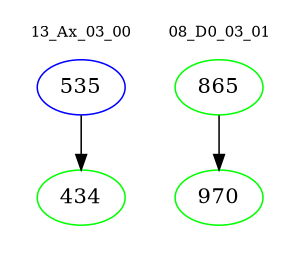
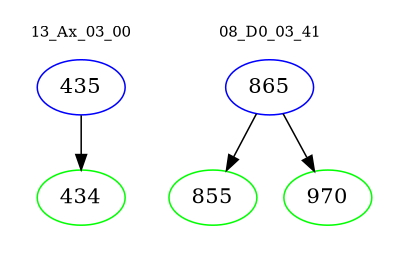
(220, 33) -> (270, 33)
(81, 87) -> (81, 87)
(219, 87) -> (270, 87)
none -> (213, 198)
